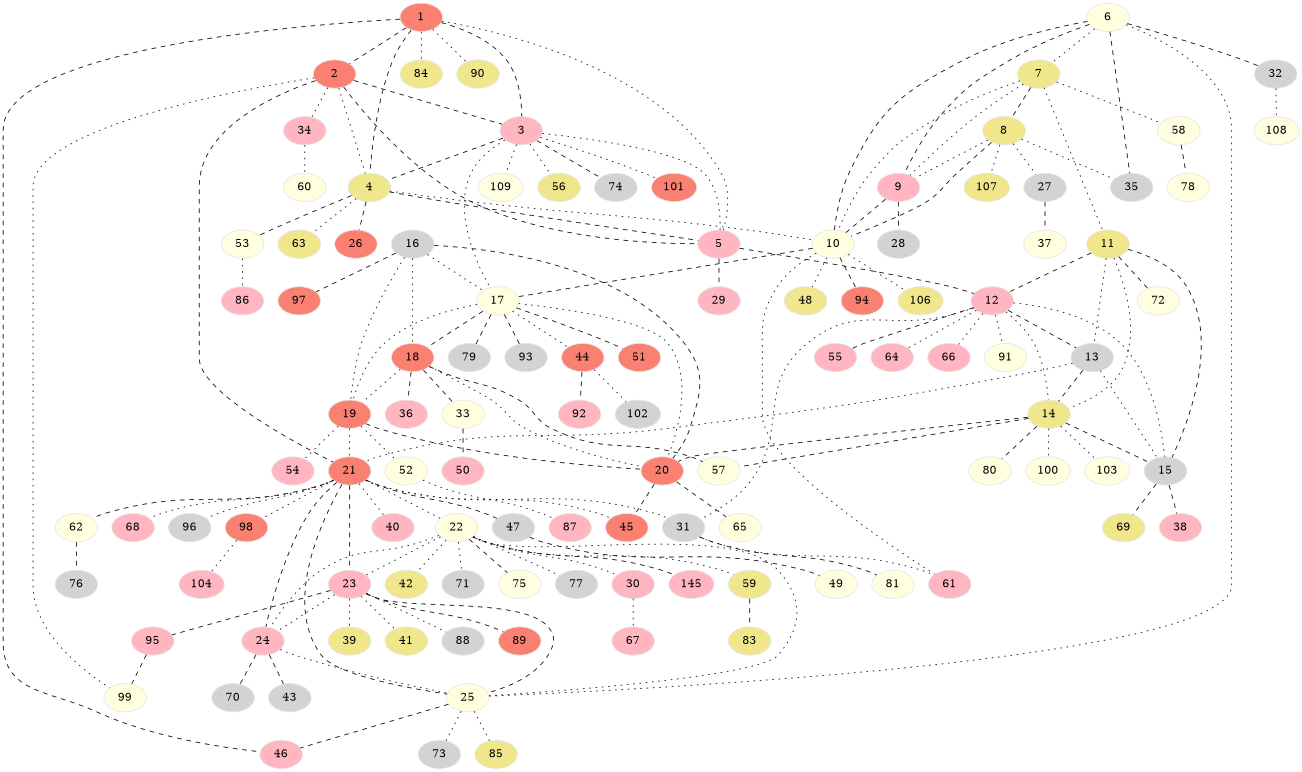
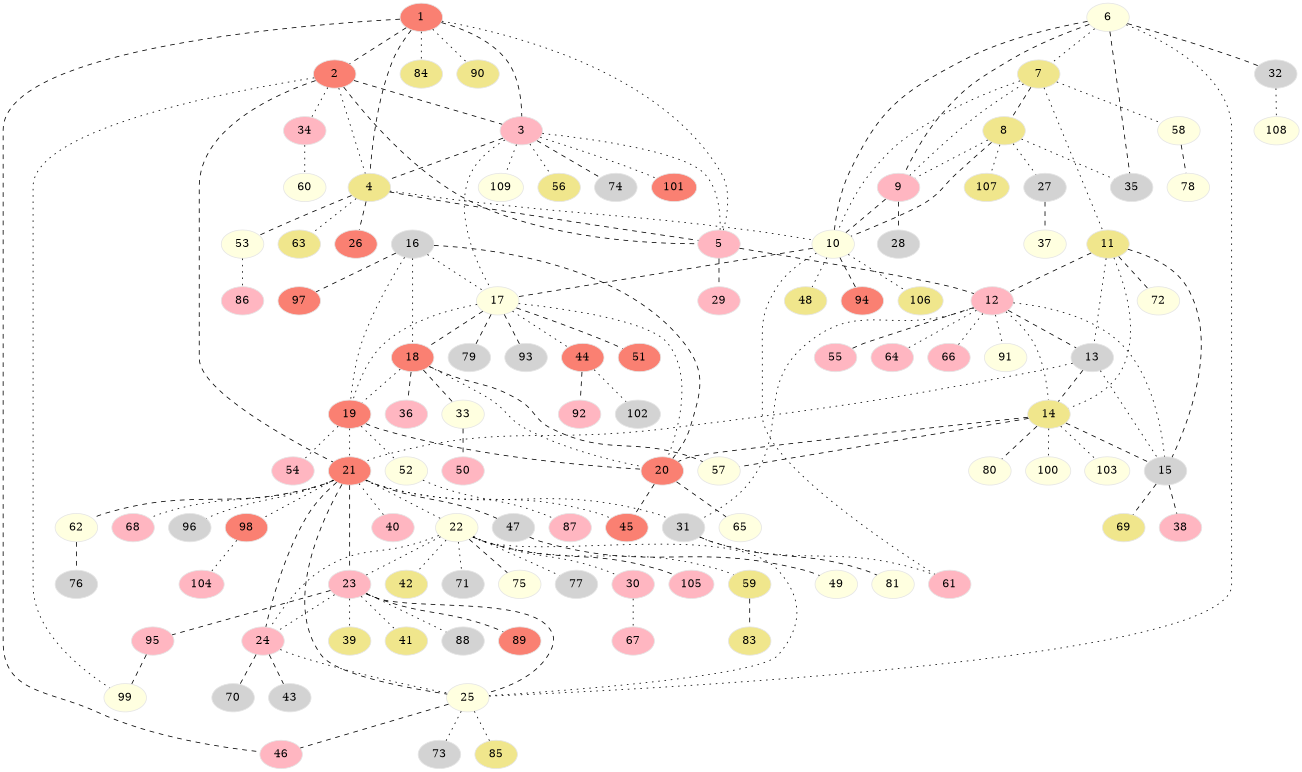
(691, 584) -> (691, 584)
